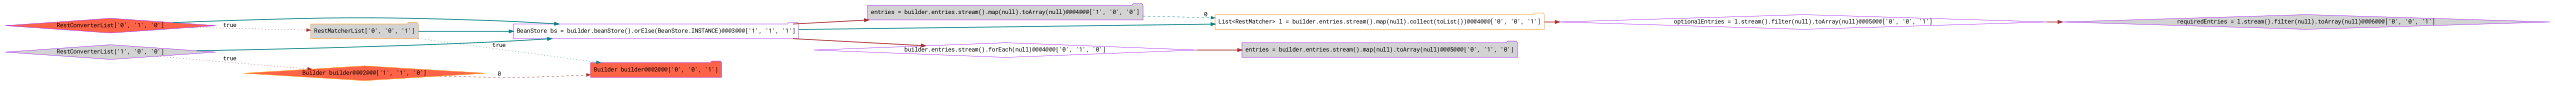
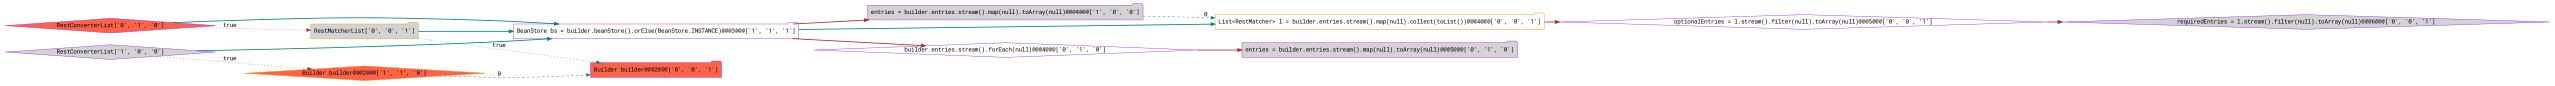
(513, 77) -> (513, 77)
